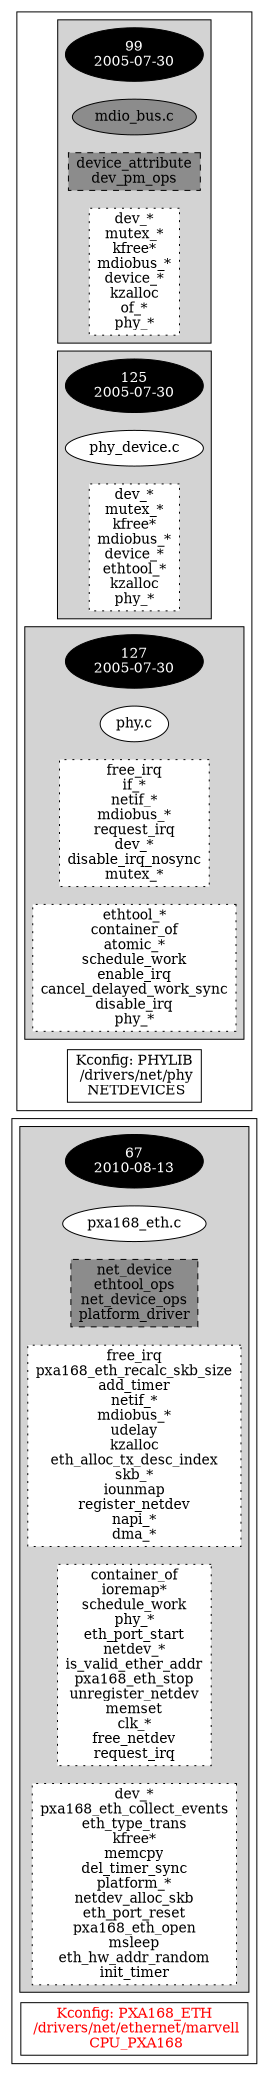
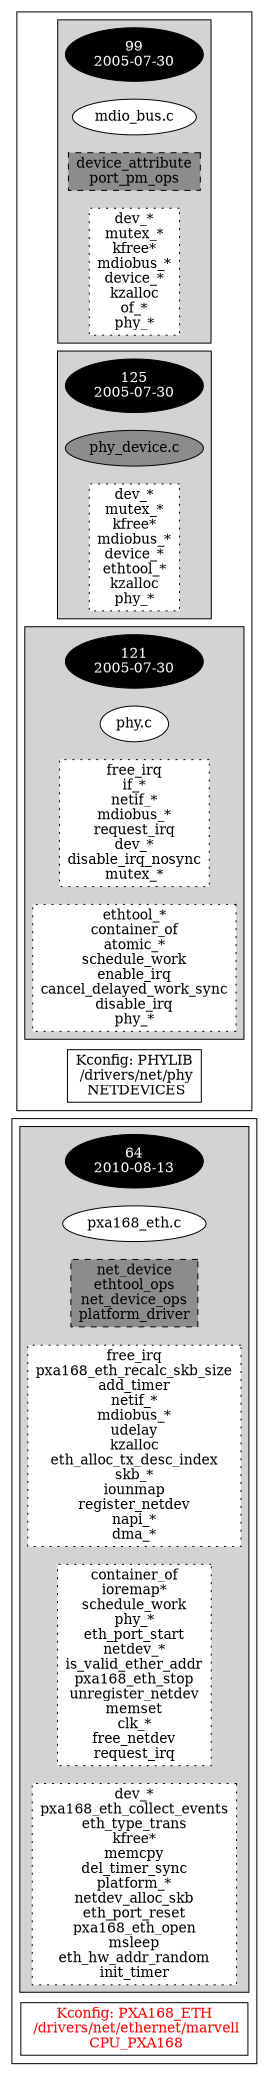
(134, 117) -> (134, 117)
(134, 172) -> (134, 172)
(134, 448) -> (134, 448)
(134, 661) -> (134, 661)
(134, 1161) -> (134, 1161)
